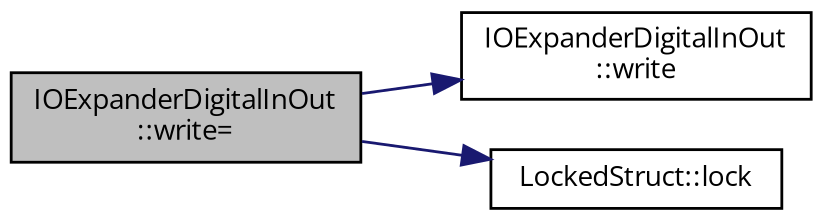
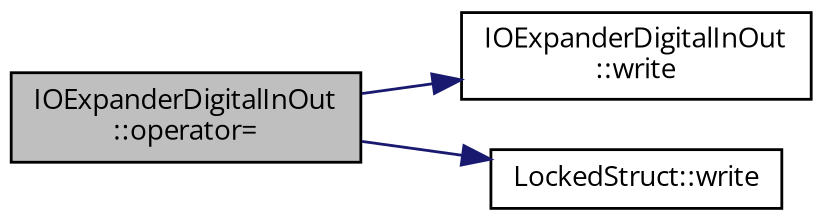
(186, 117) -> (186, 117)
(636, 179) -> (636, 179)
